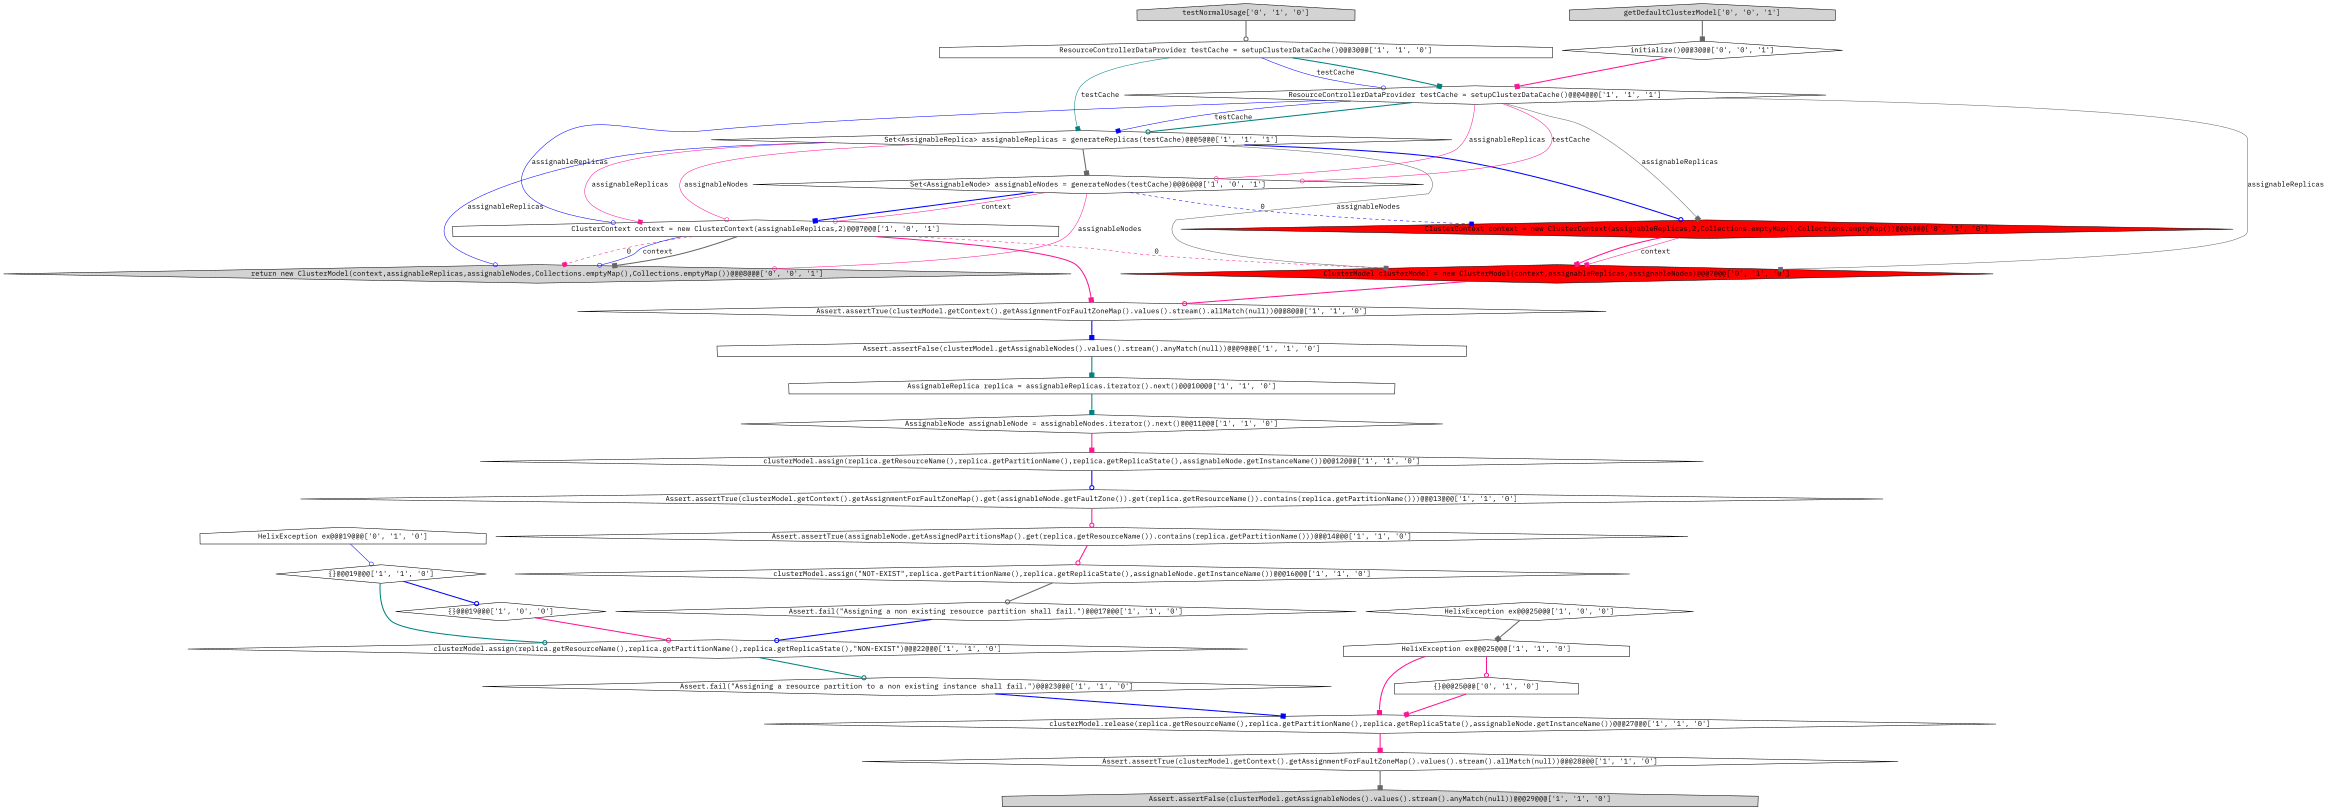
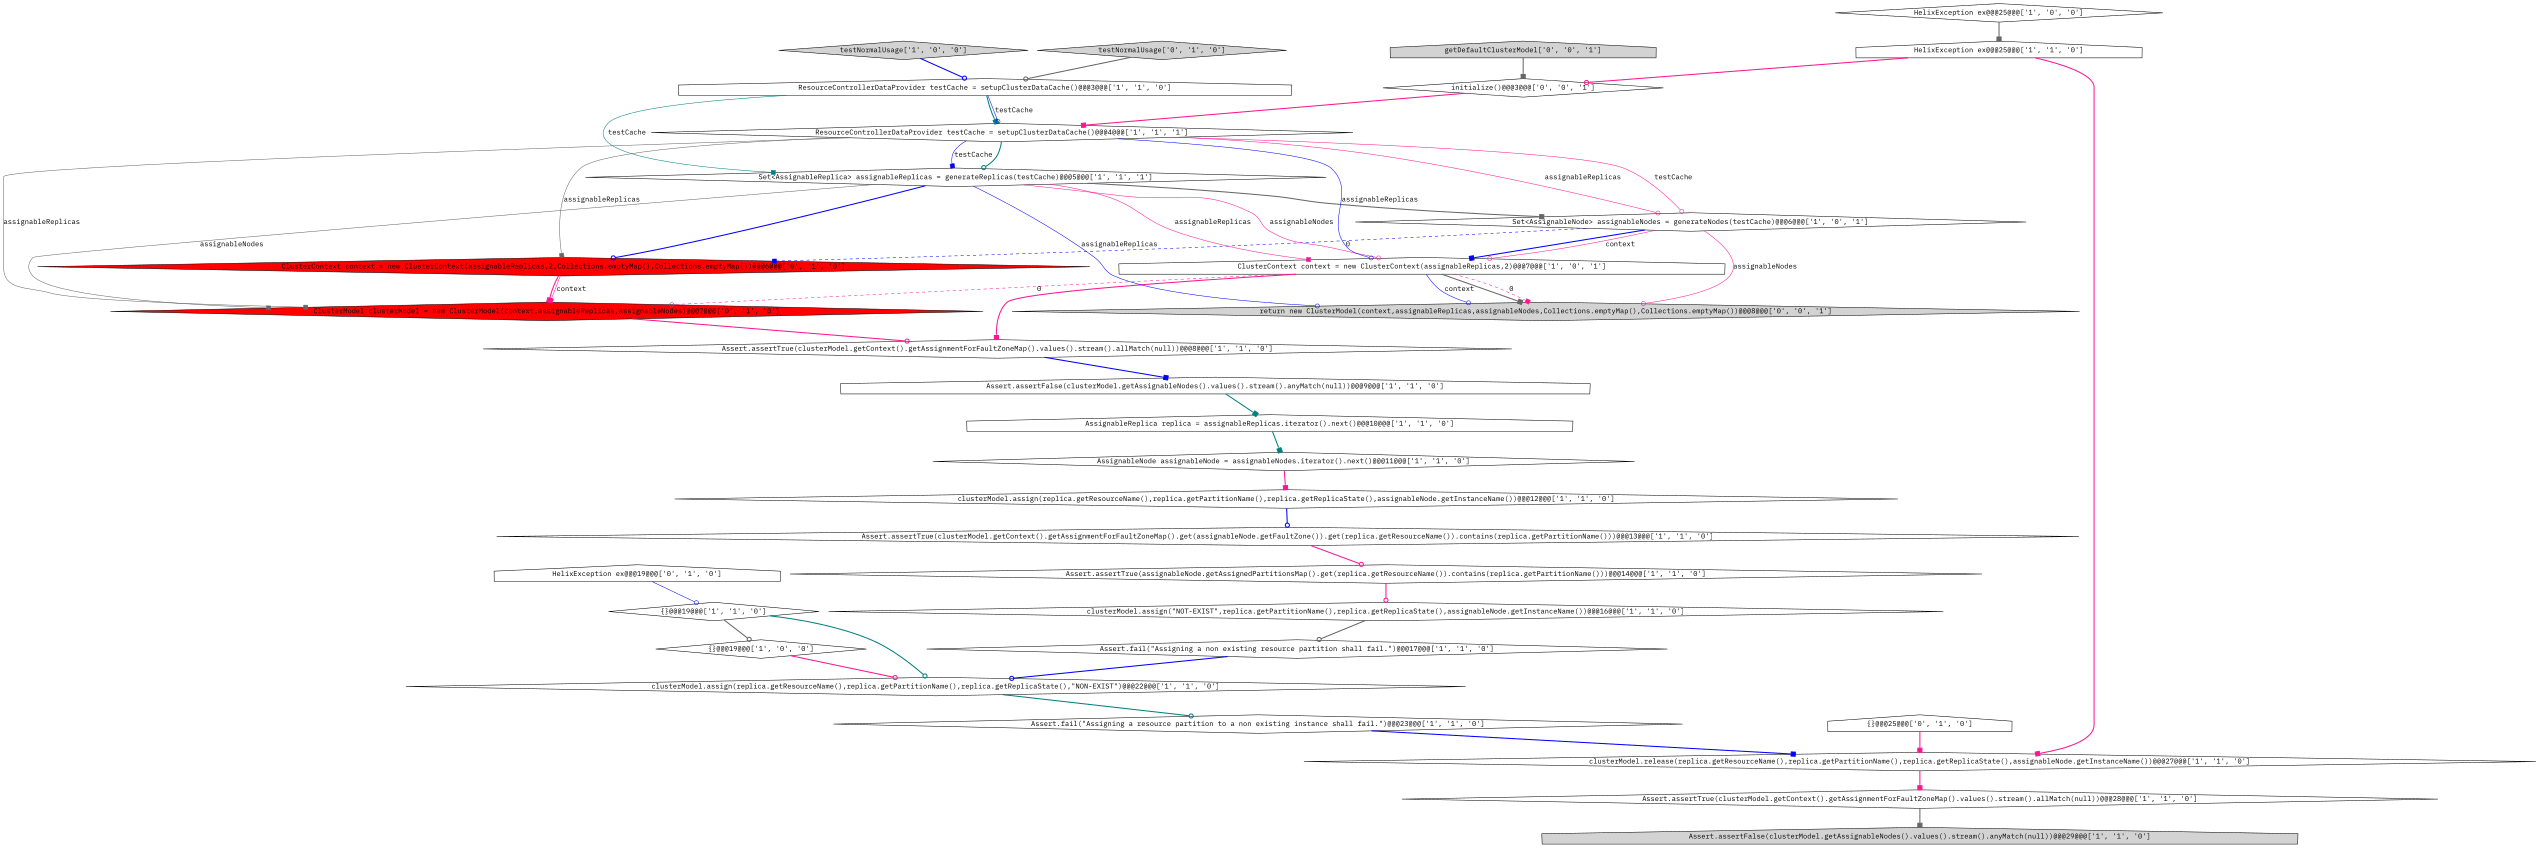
(1246, 13) -> (1162, 50)
none -> (903, 50)
(439, 592) -> (736, 629)
(1486, 665) -> (1748, 70)
